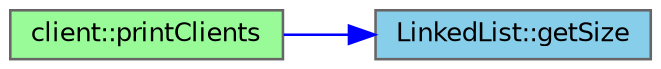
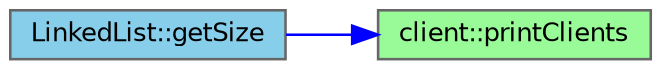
(316, 35) -> (319, 35)
